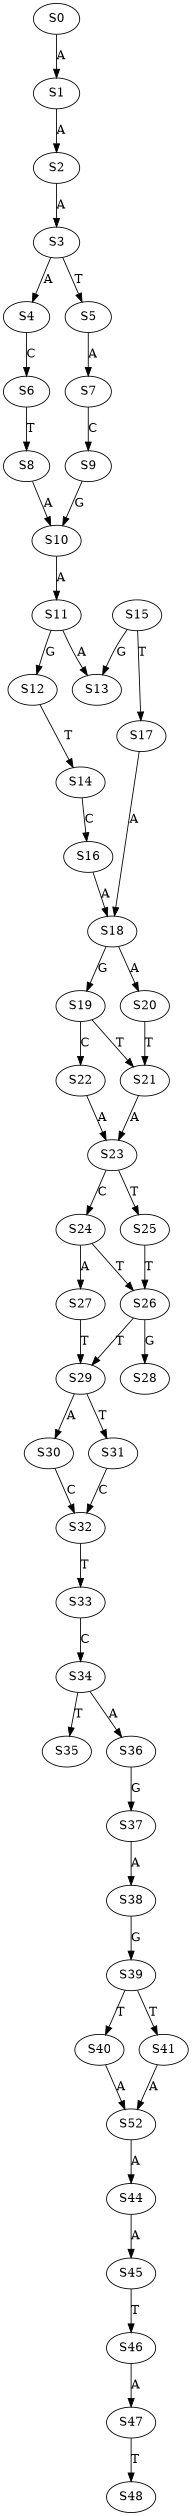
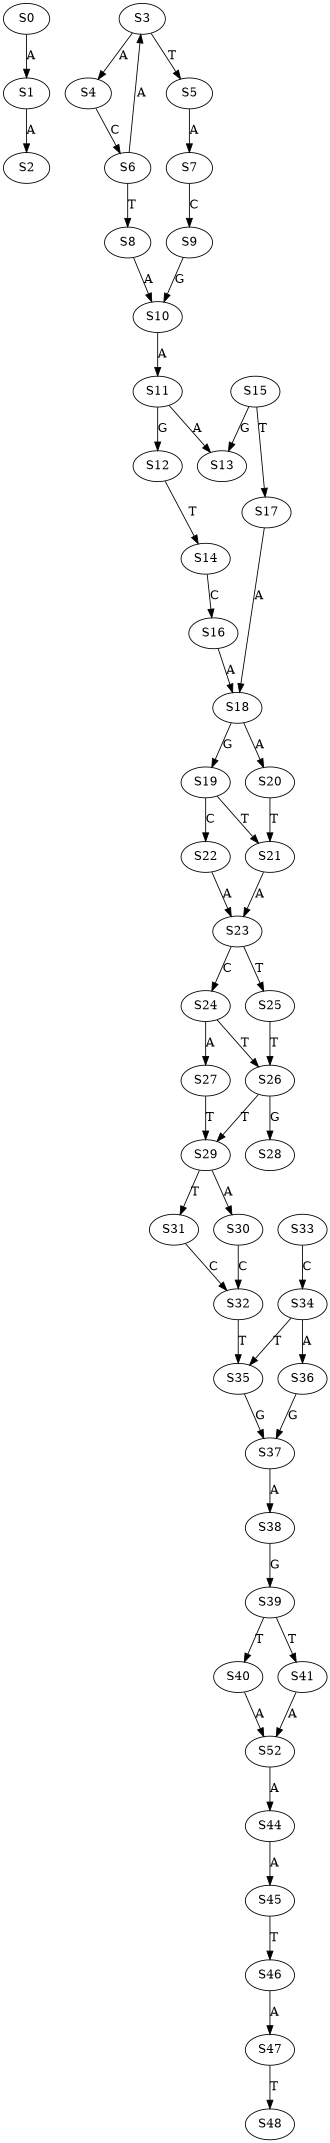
(57, 201) -> (135, 98)
none -> (252, 1412)
(81, 1561) -> (238, 1337)
